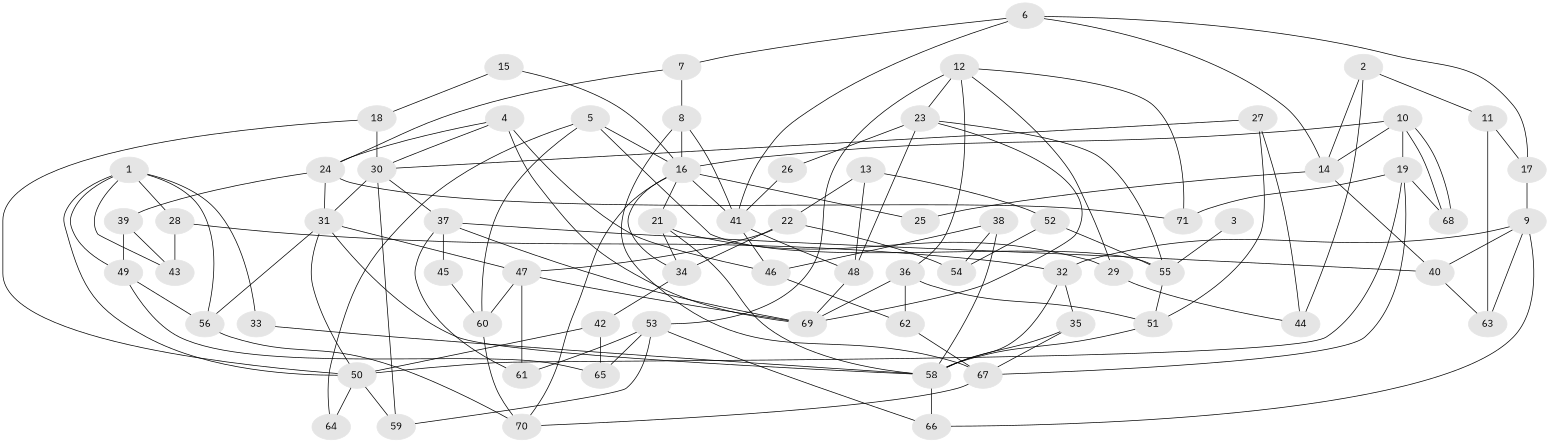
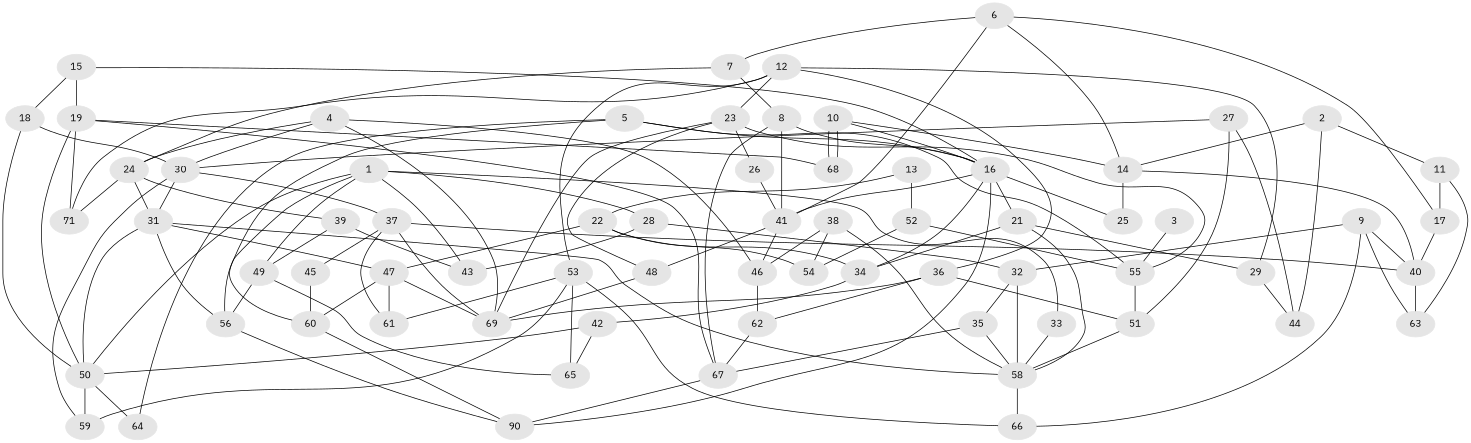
(1403, 144) -> (76, 93)
(1527, 196) -> (1428, 247)
(860, 221) -> none
(522, 427) -> (515, 427)
